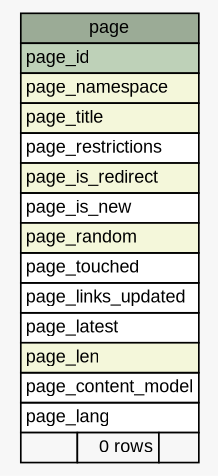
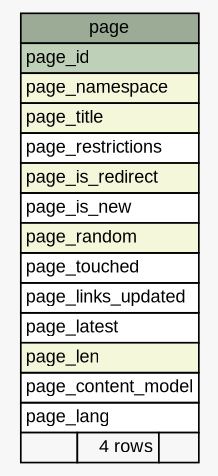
(126, 447) -> (126, 447)
